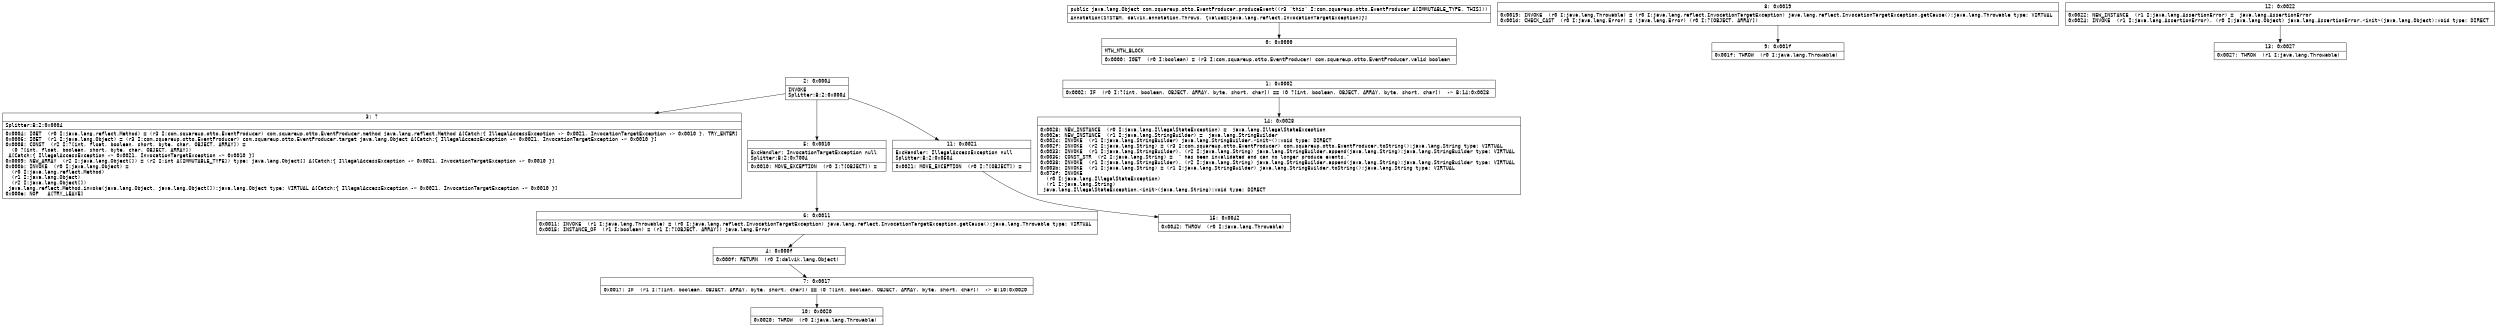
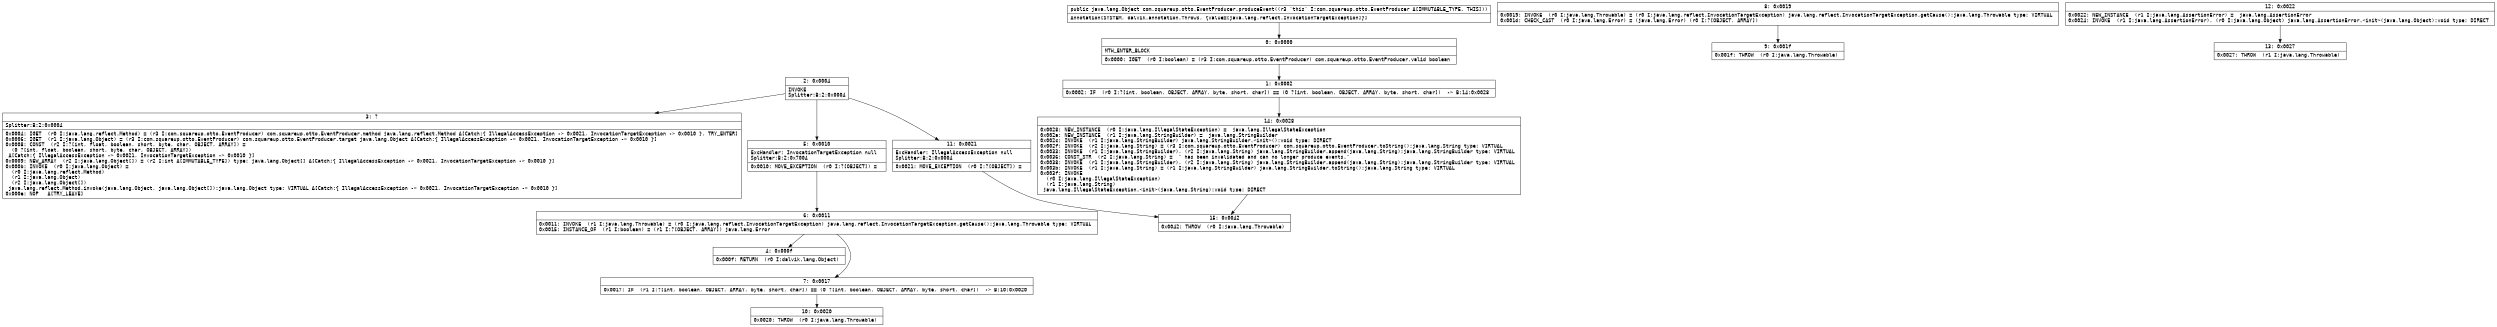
(1124, 51) -> (1127, 51)
none -> (1279, 70)
(924, 158) -> (924, 158)
(1065, 174) -> (1065, 174)
none -> (1241, 203)
(797, 270) -> (851, 255)
